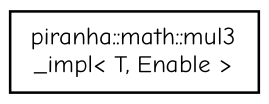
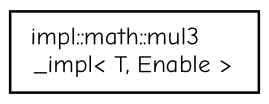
(134, 52) -> (134, 52)
